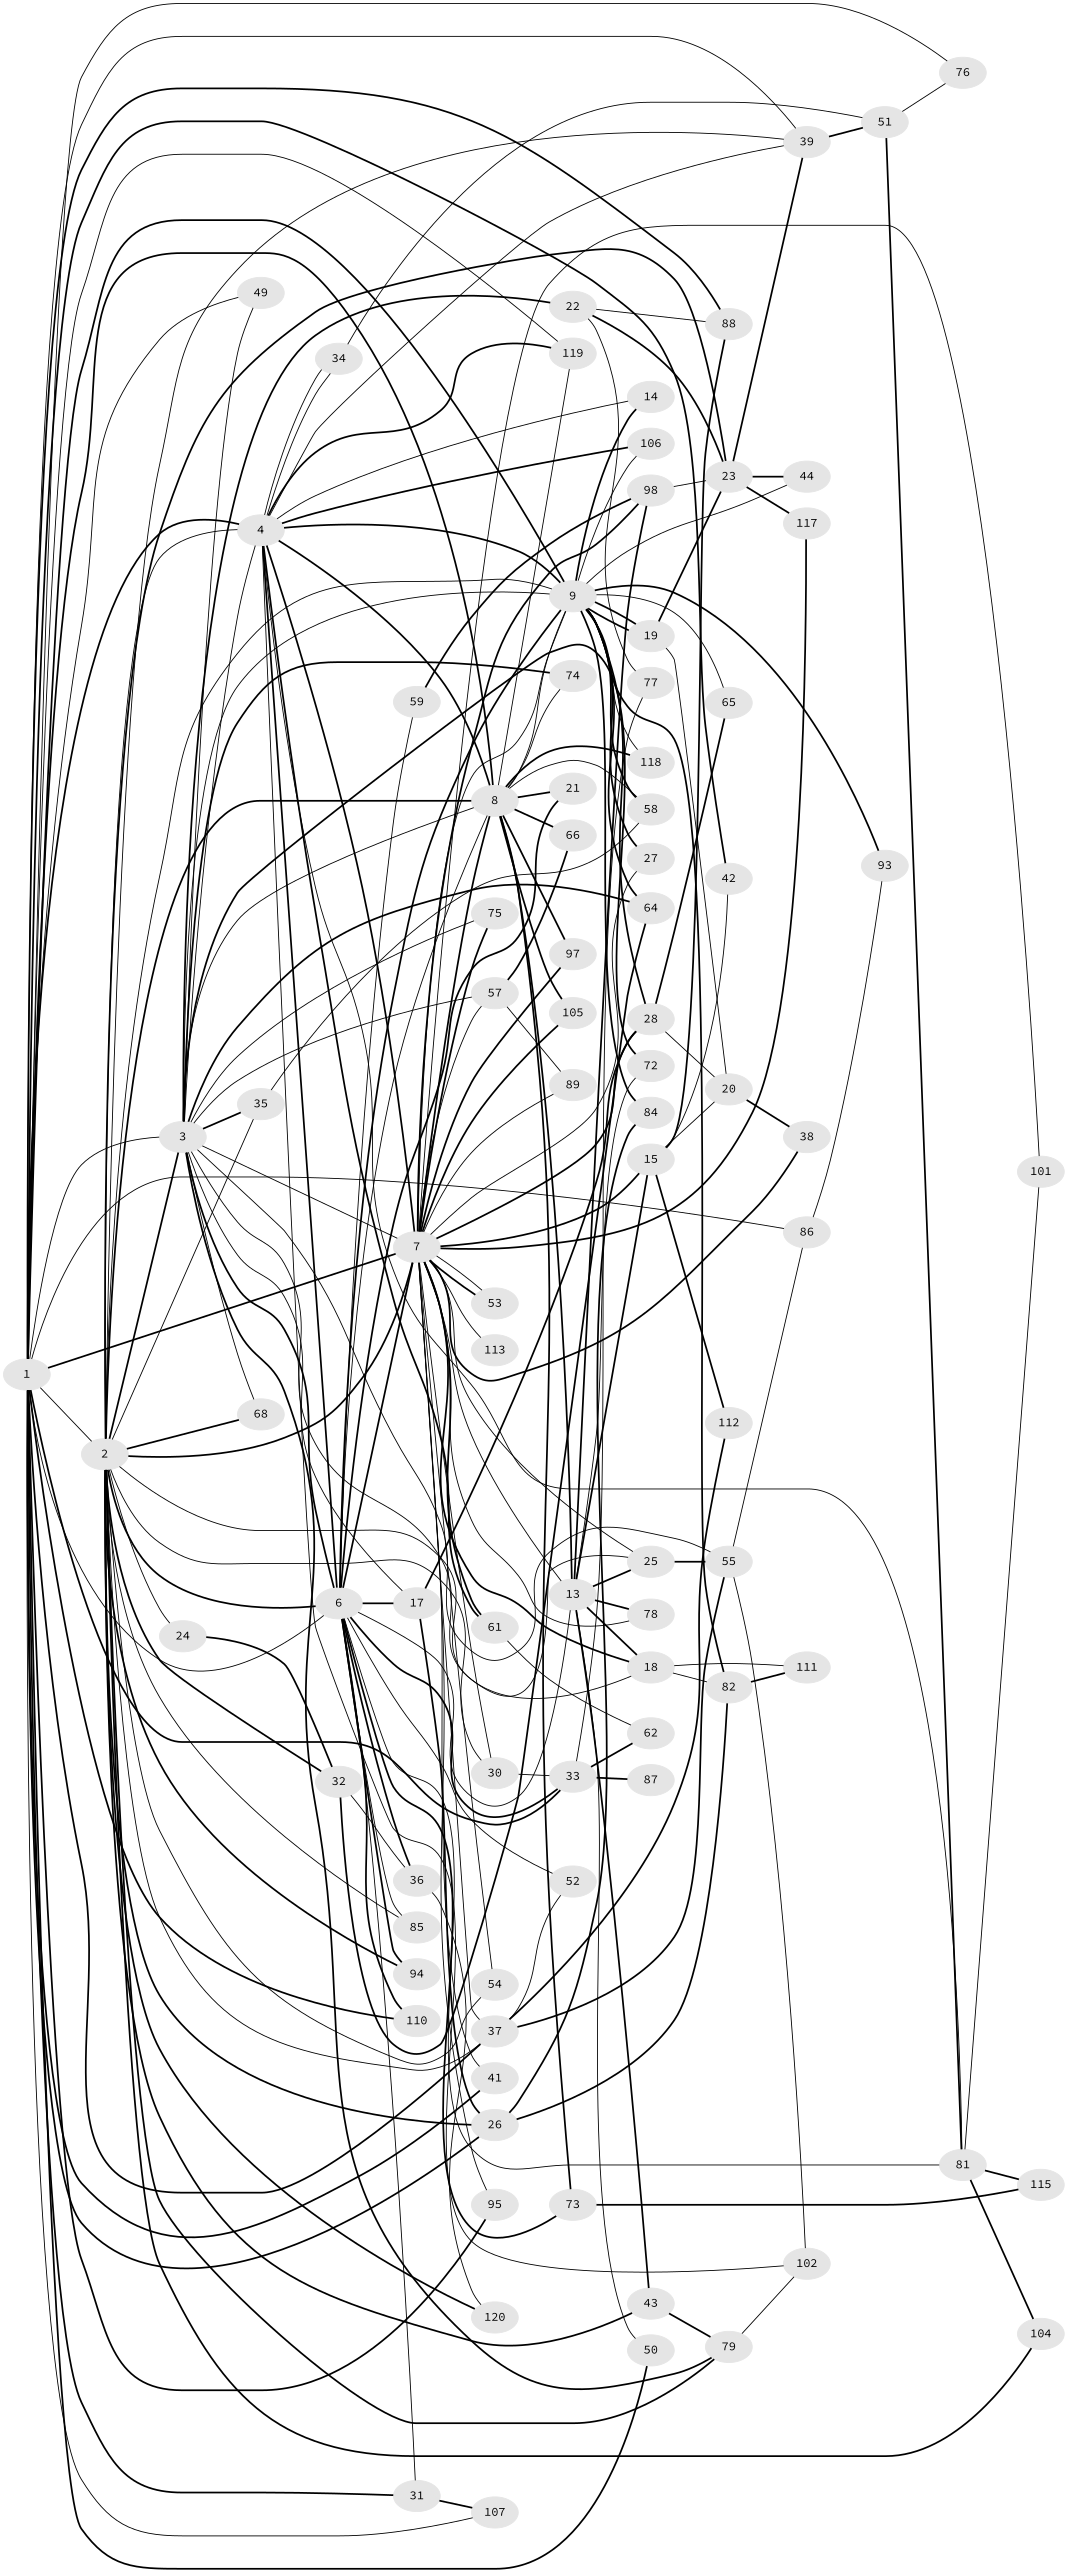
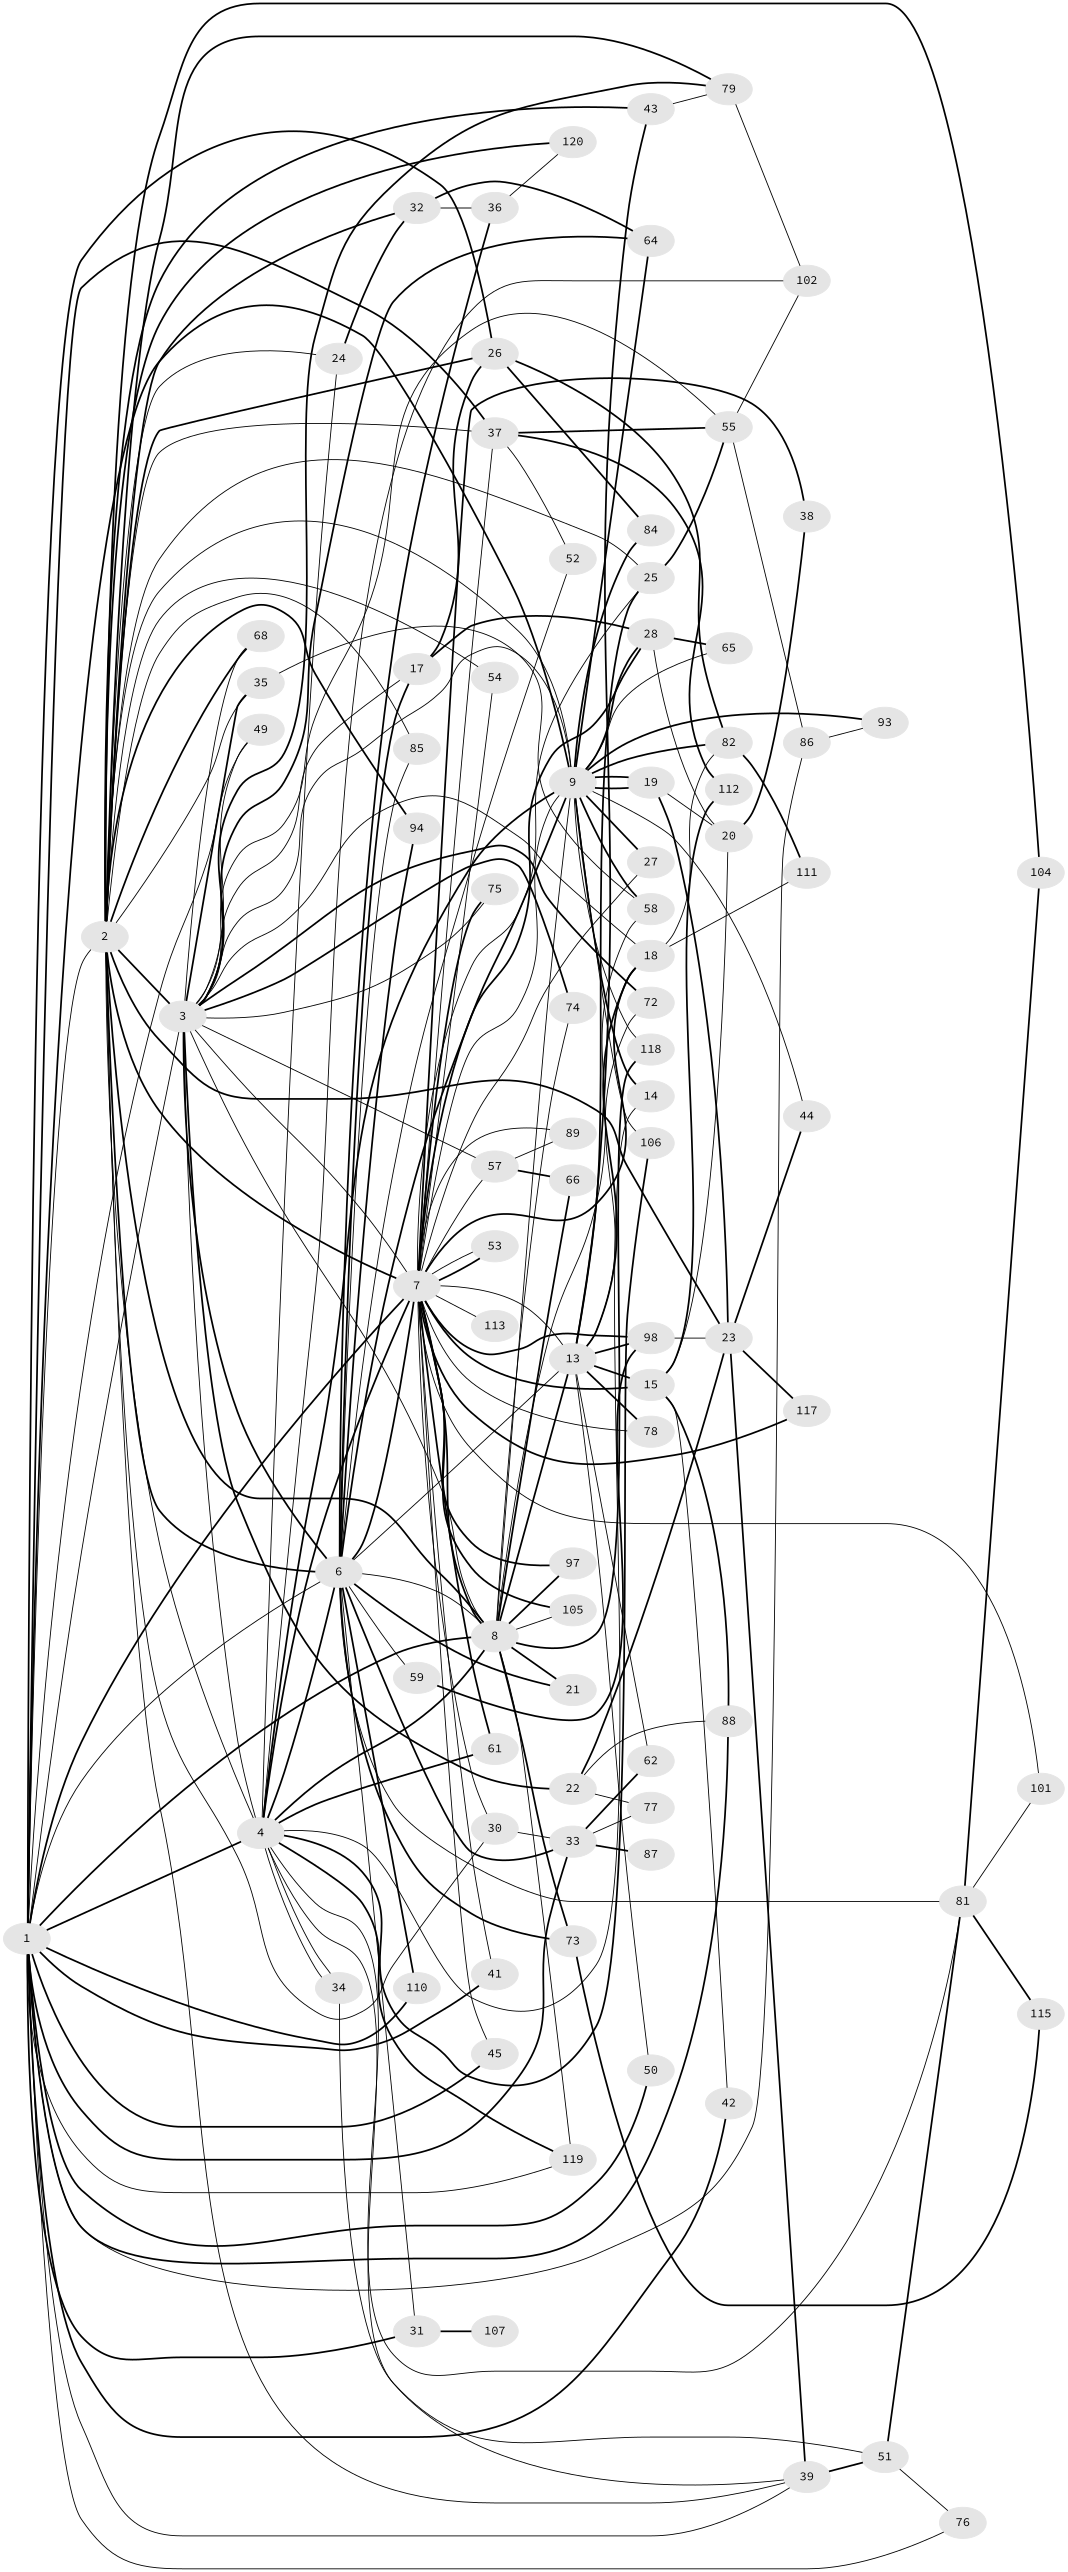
(538, 946) -> (534, 1623)
none -> (291, 1059)
(564, 1690) -> (608, 1541)
(39, 2144) -> none
(495, 2205) -> (495, 2054)
(690, 2325) -> (690, 99)
